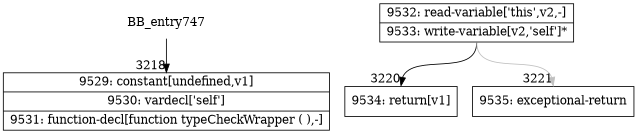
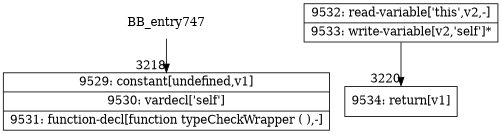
(553, 101) -> none
